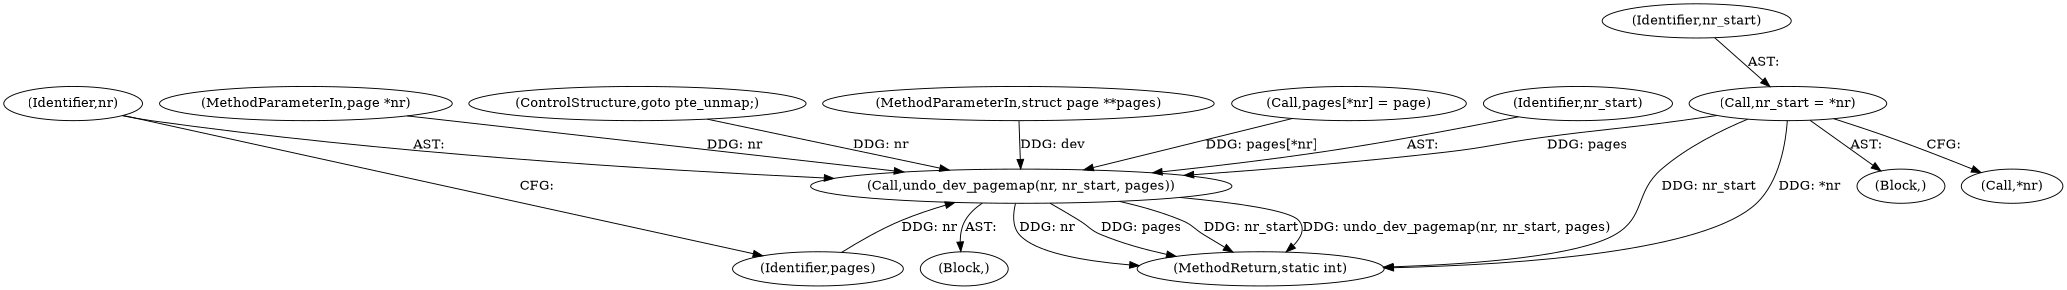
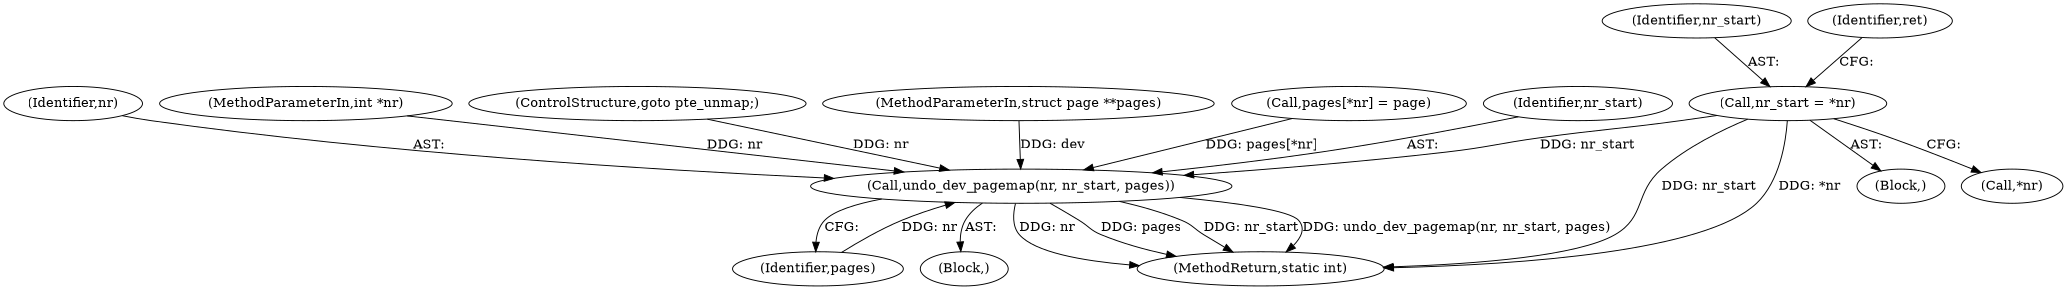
none -> (1880, 21)
(306, 104) -> (306, 104)
(1587, 145) -> (1587, 145)
(438, 185) -> (841, 210)
